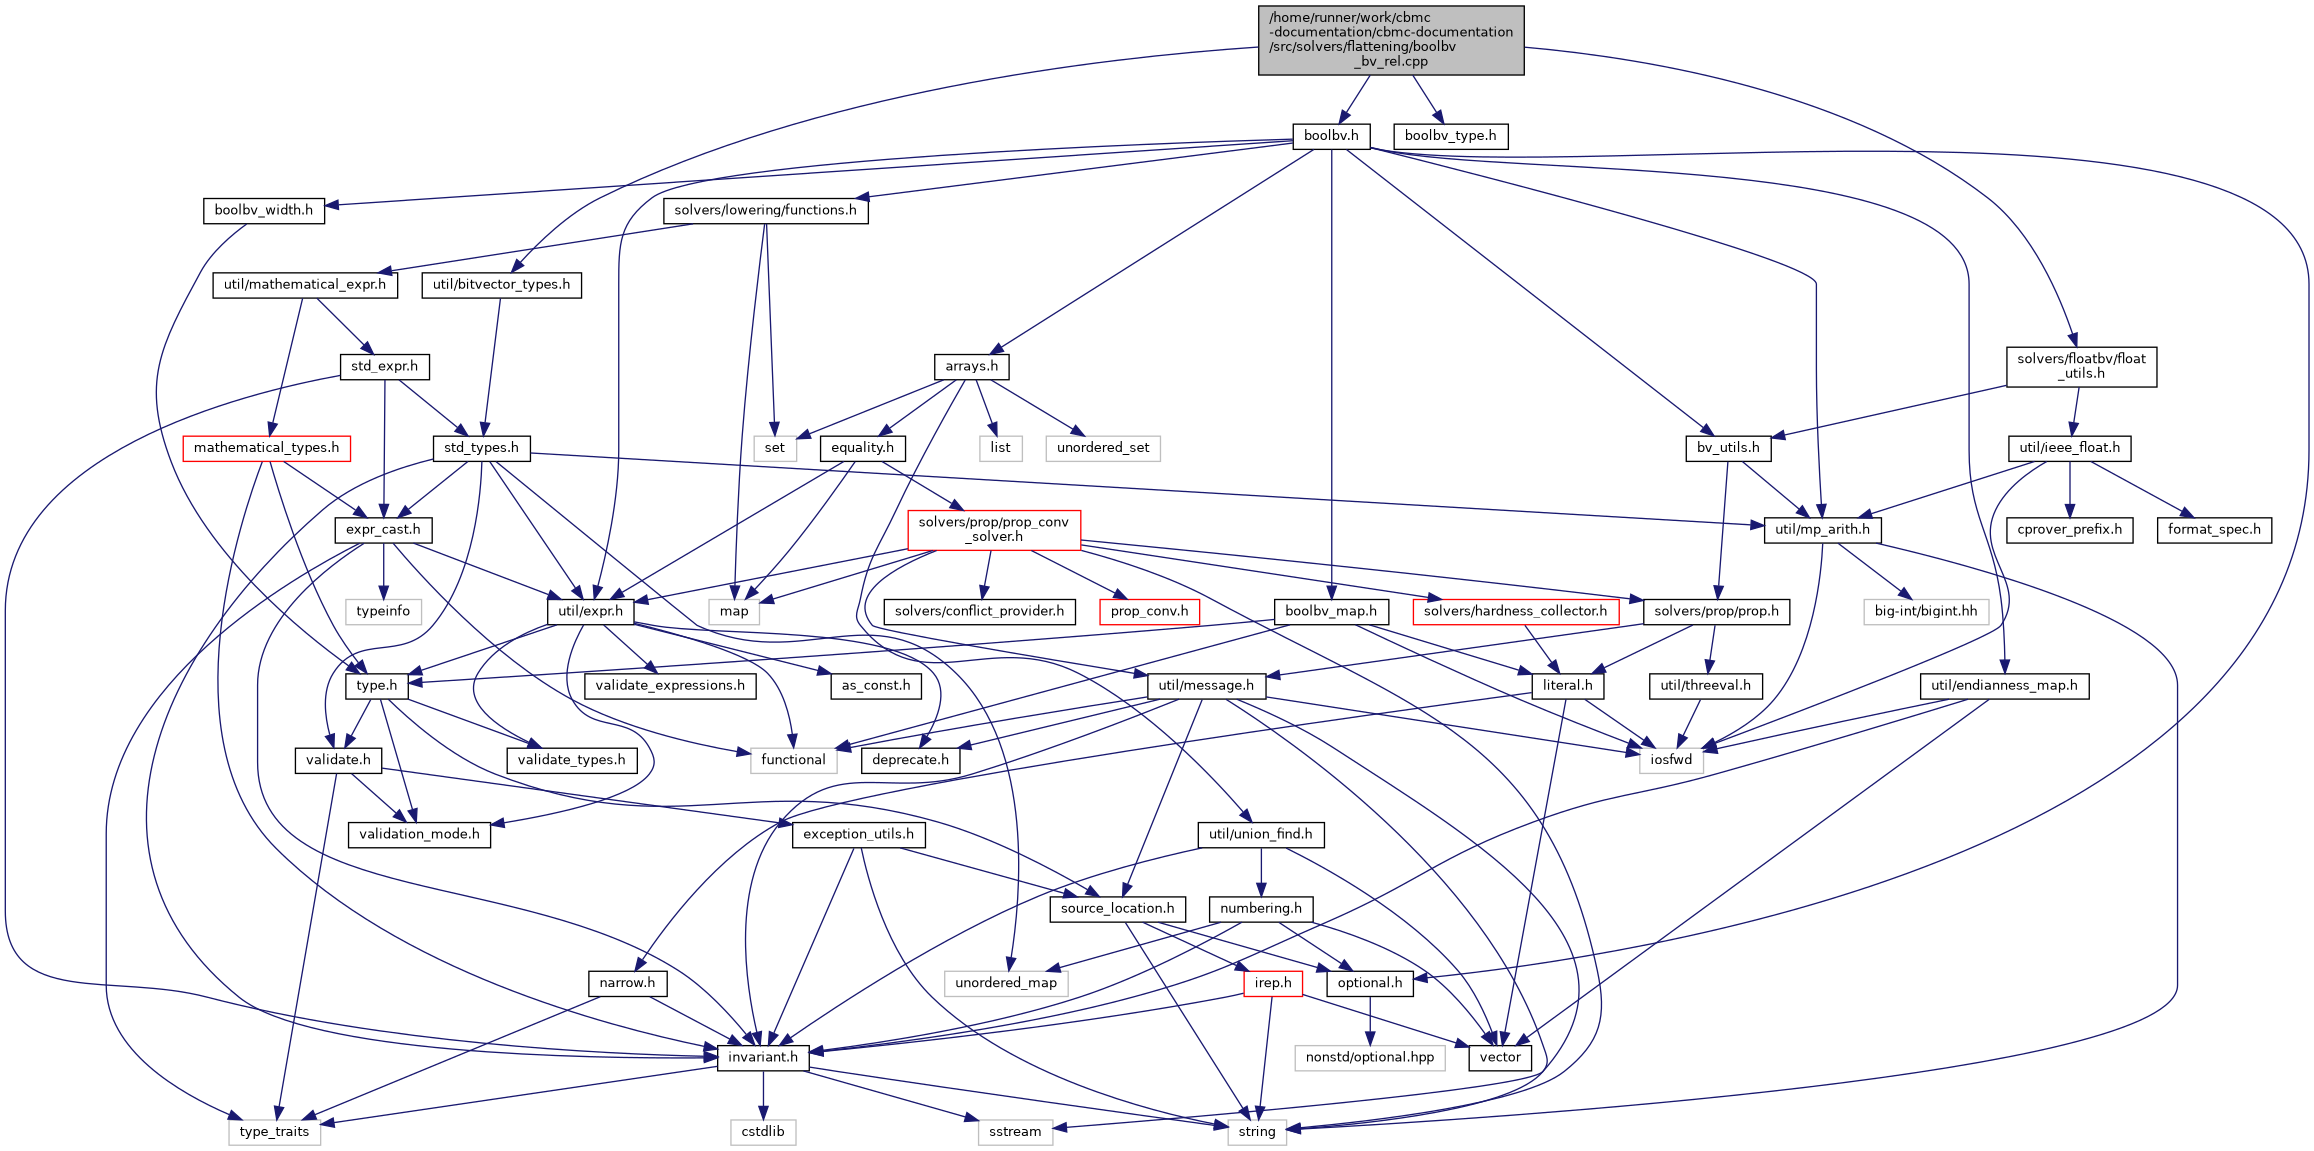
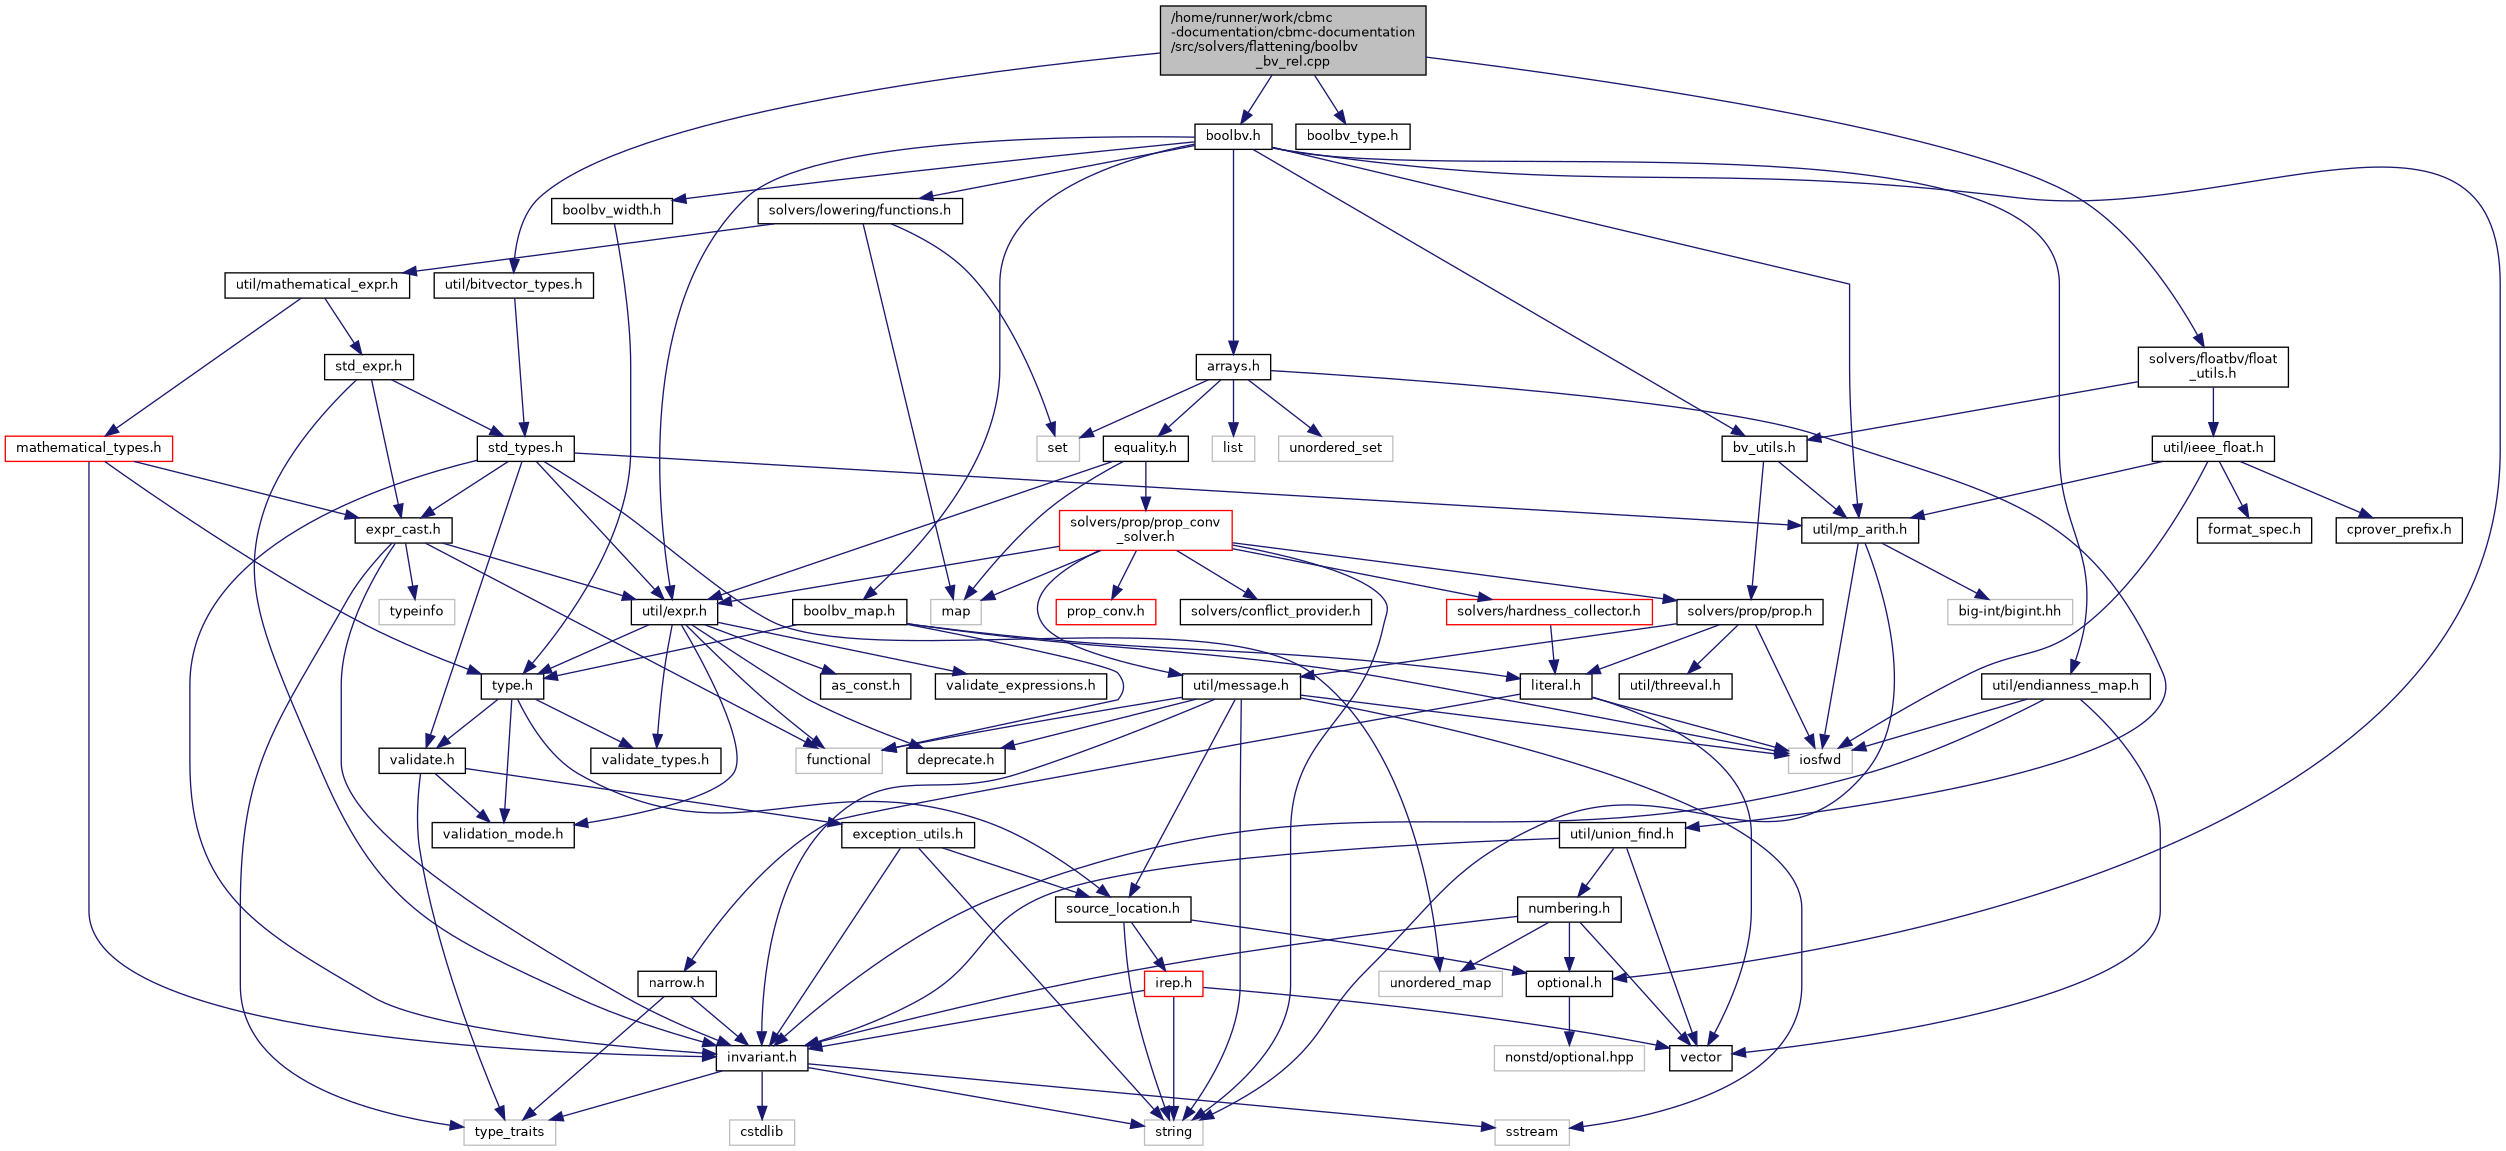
(1692, 718) -> (1782, 680)
